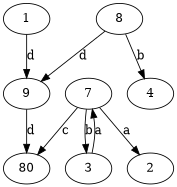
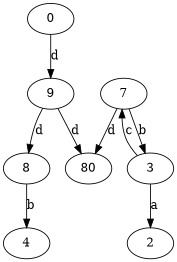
(27, 19) -> (51, 19)
(76, 54) -> (35, 126)
(117, 128) -> (150, 202)
(65, 131) -> (112, 131)
(98, 131) -> (129, 131)
